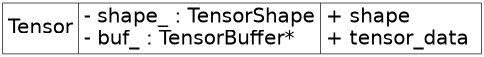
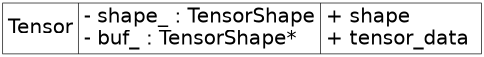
(189, 38) -> (190, 38)
